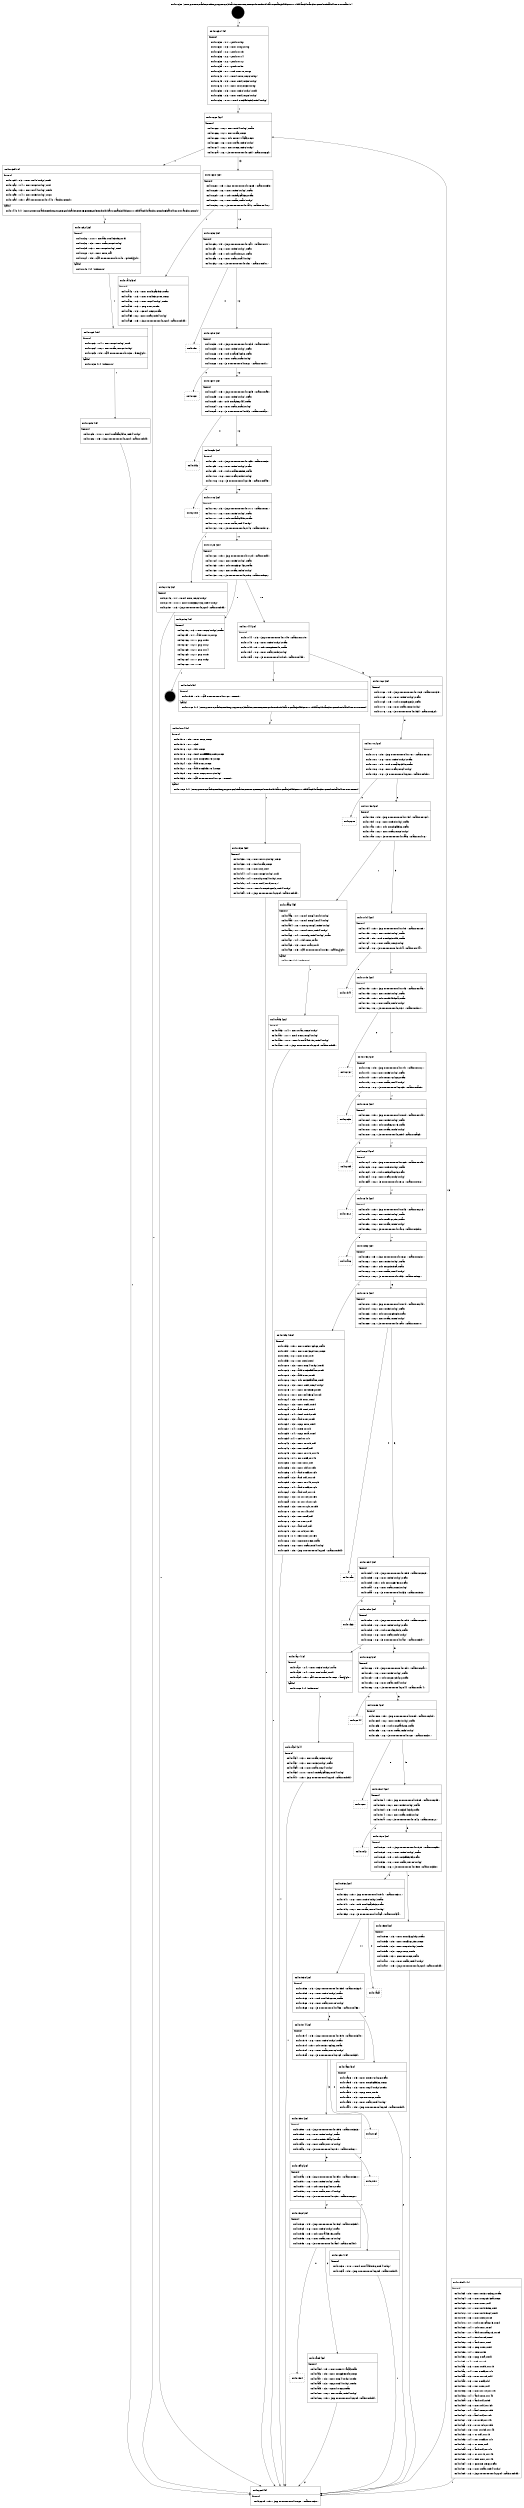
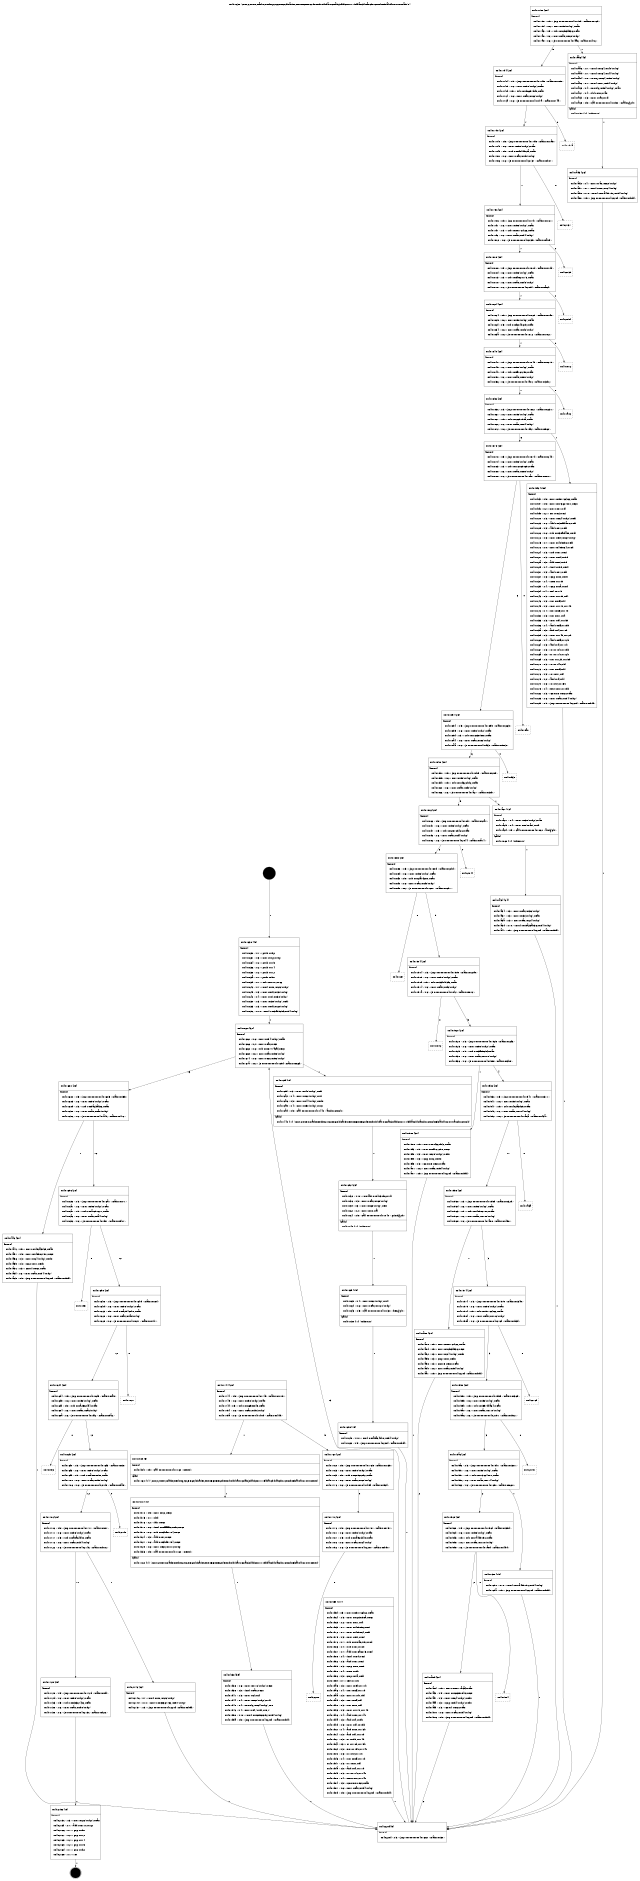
(255, 600) -> none
(397, 789) -> none
